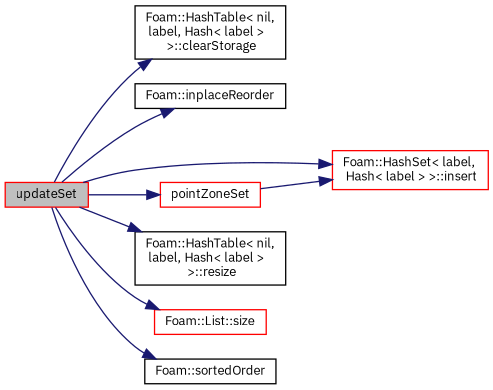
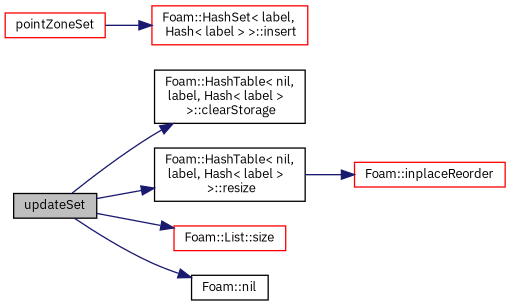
(210, 96) -> (430, 175)
(109, 144) -> (323, 175)
(200, 164) -> none
(47, 195) -> (55, 206)
(118, 195) -> none
(210, 371) -> (230, 288)
